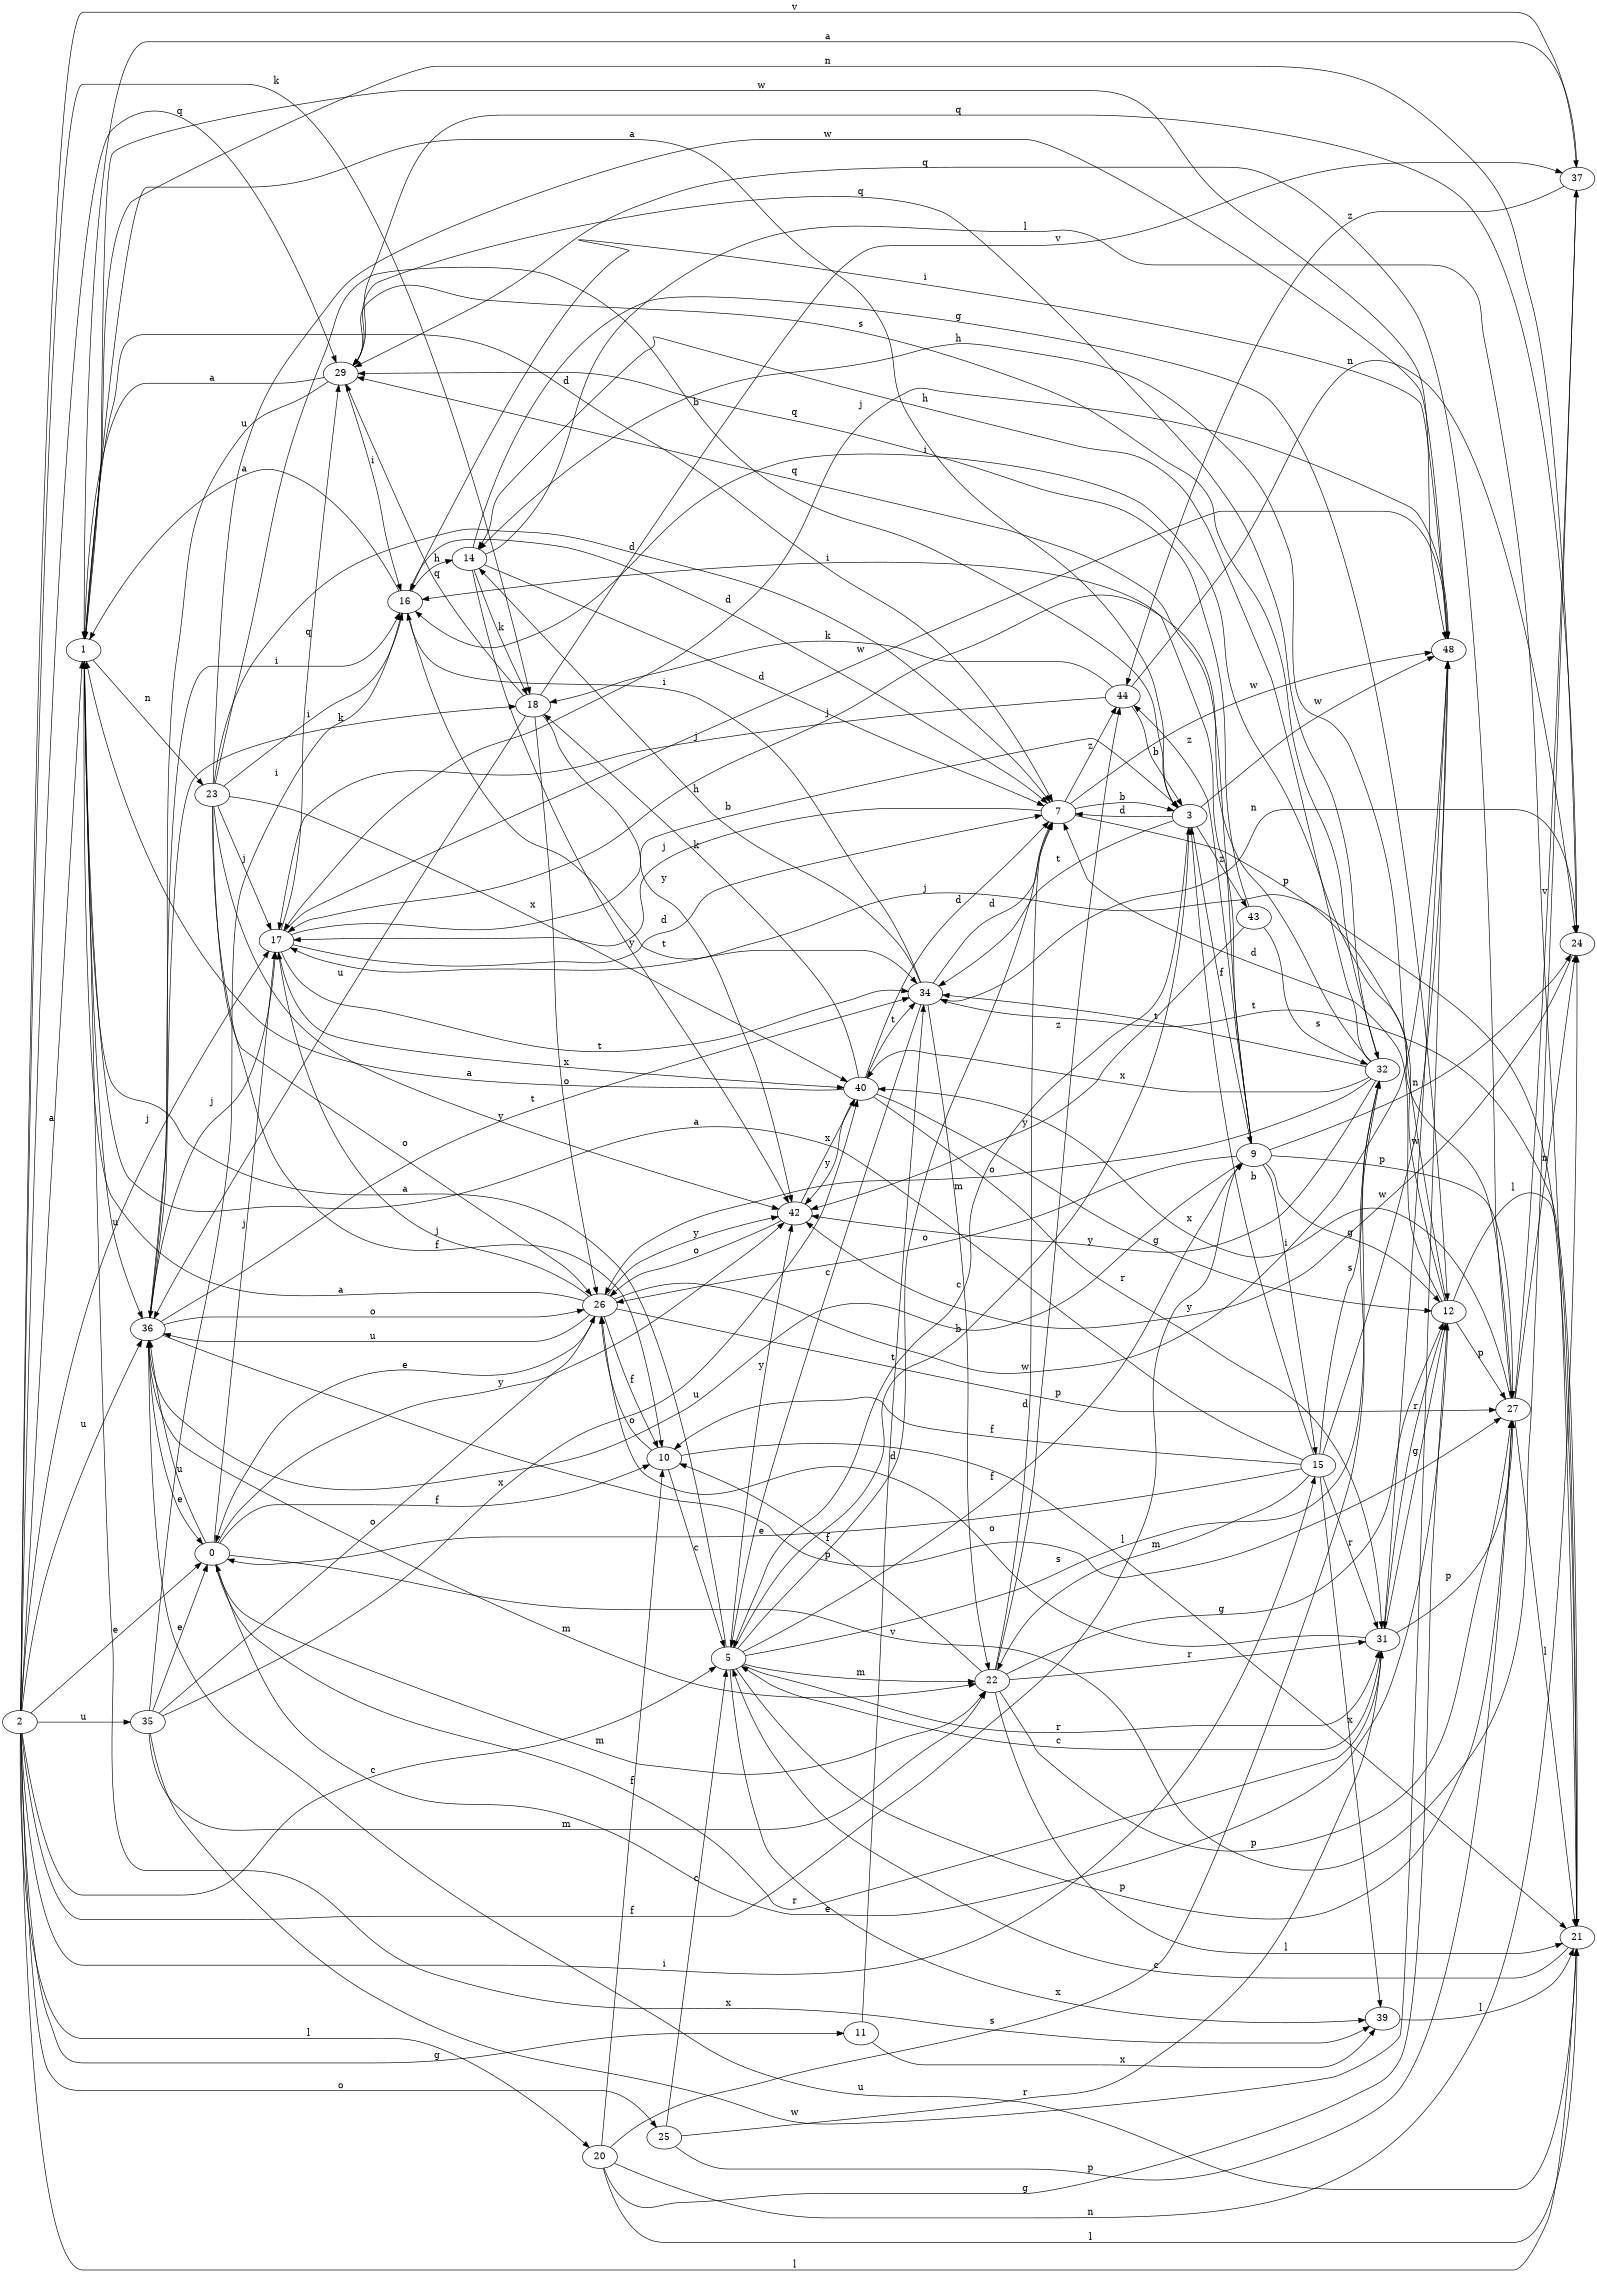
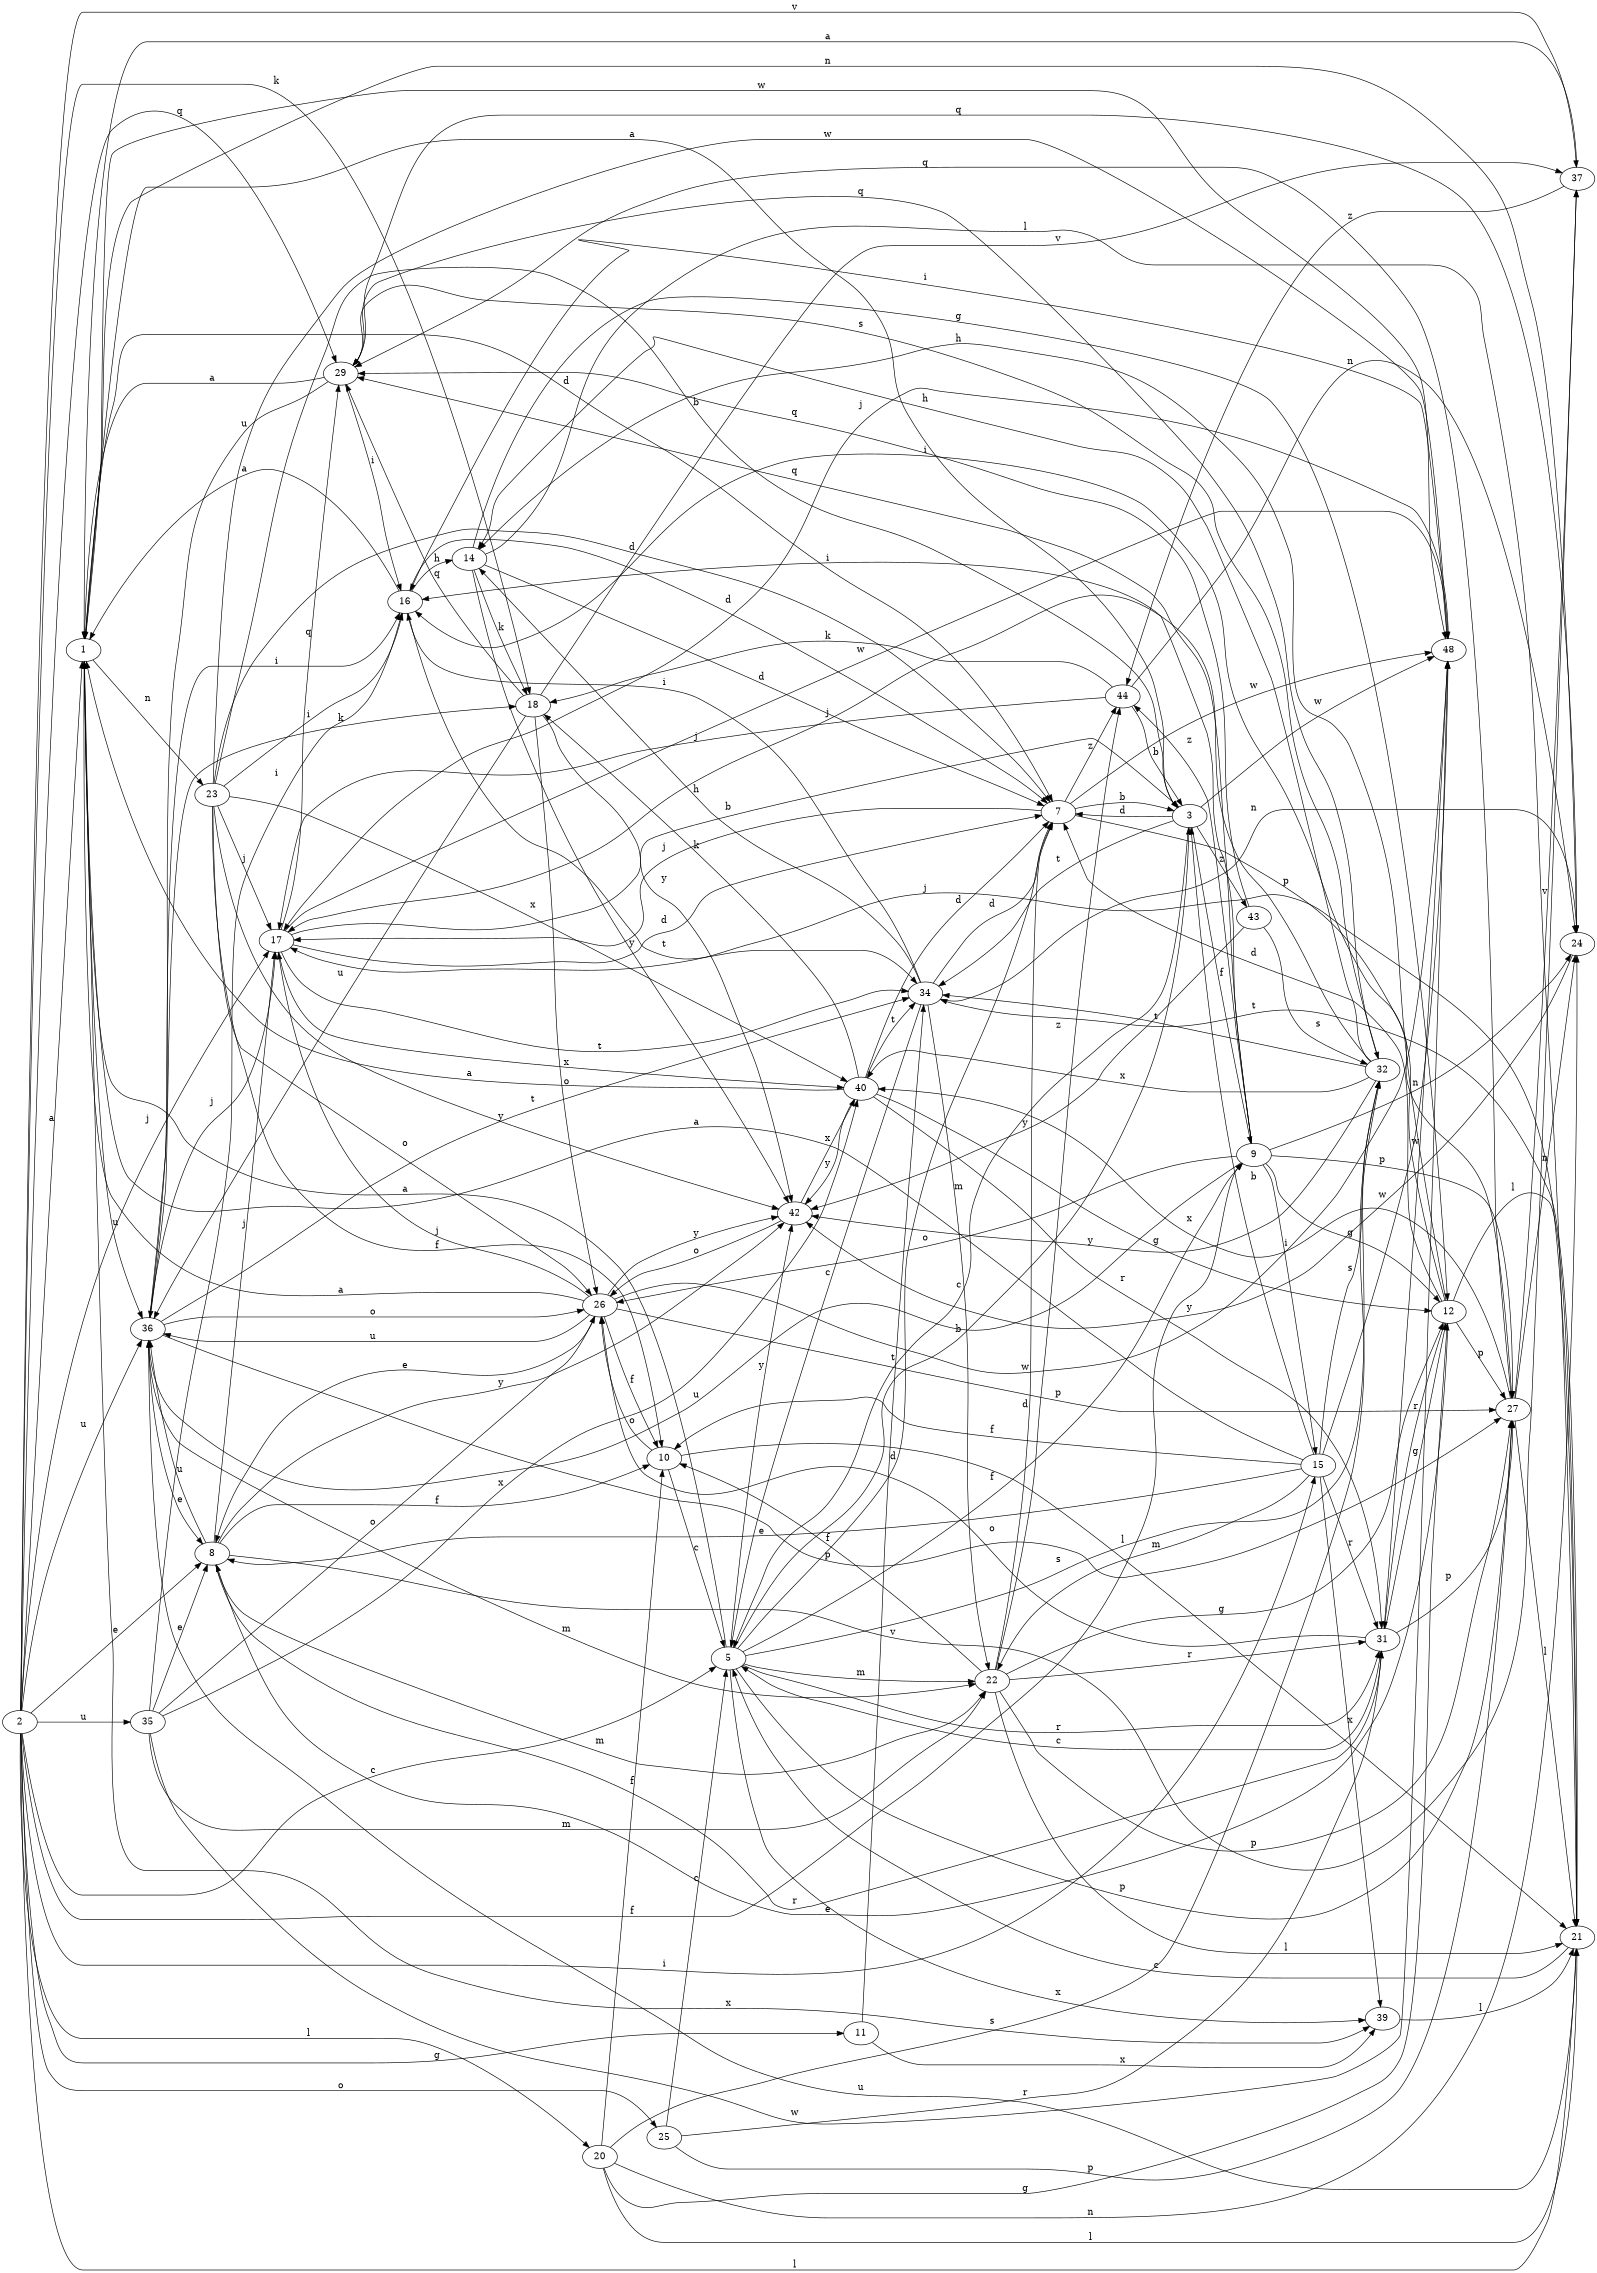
(1002, 1176) -> none
(212, 1554) -> (212, 1554)
